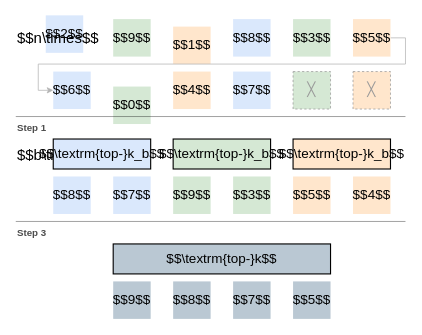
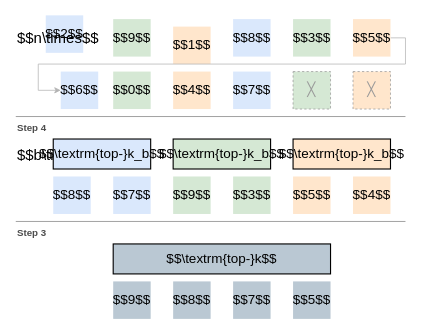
(72, 90) -> (79, 90)
(132, 105) -> (132, 90)
(32, 128) -> (32, 128)
